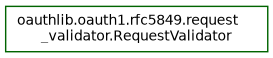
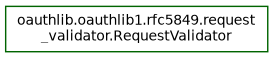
(137, 29) -> (137, 29)
